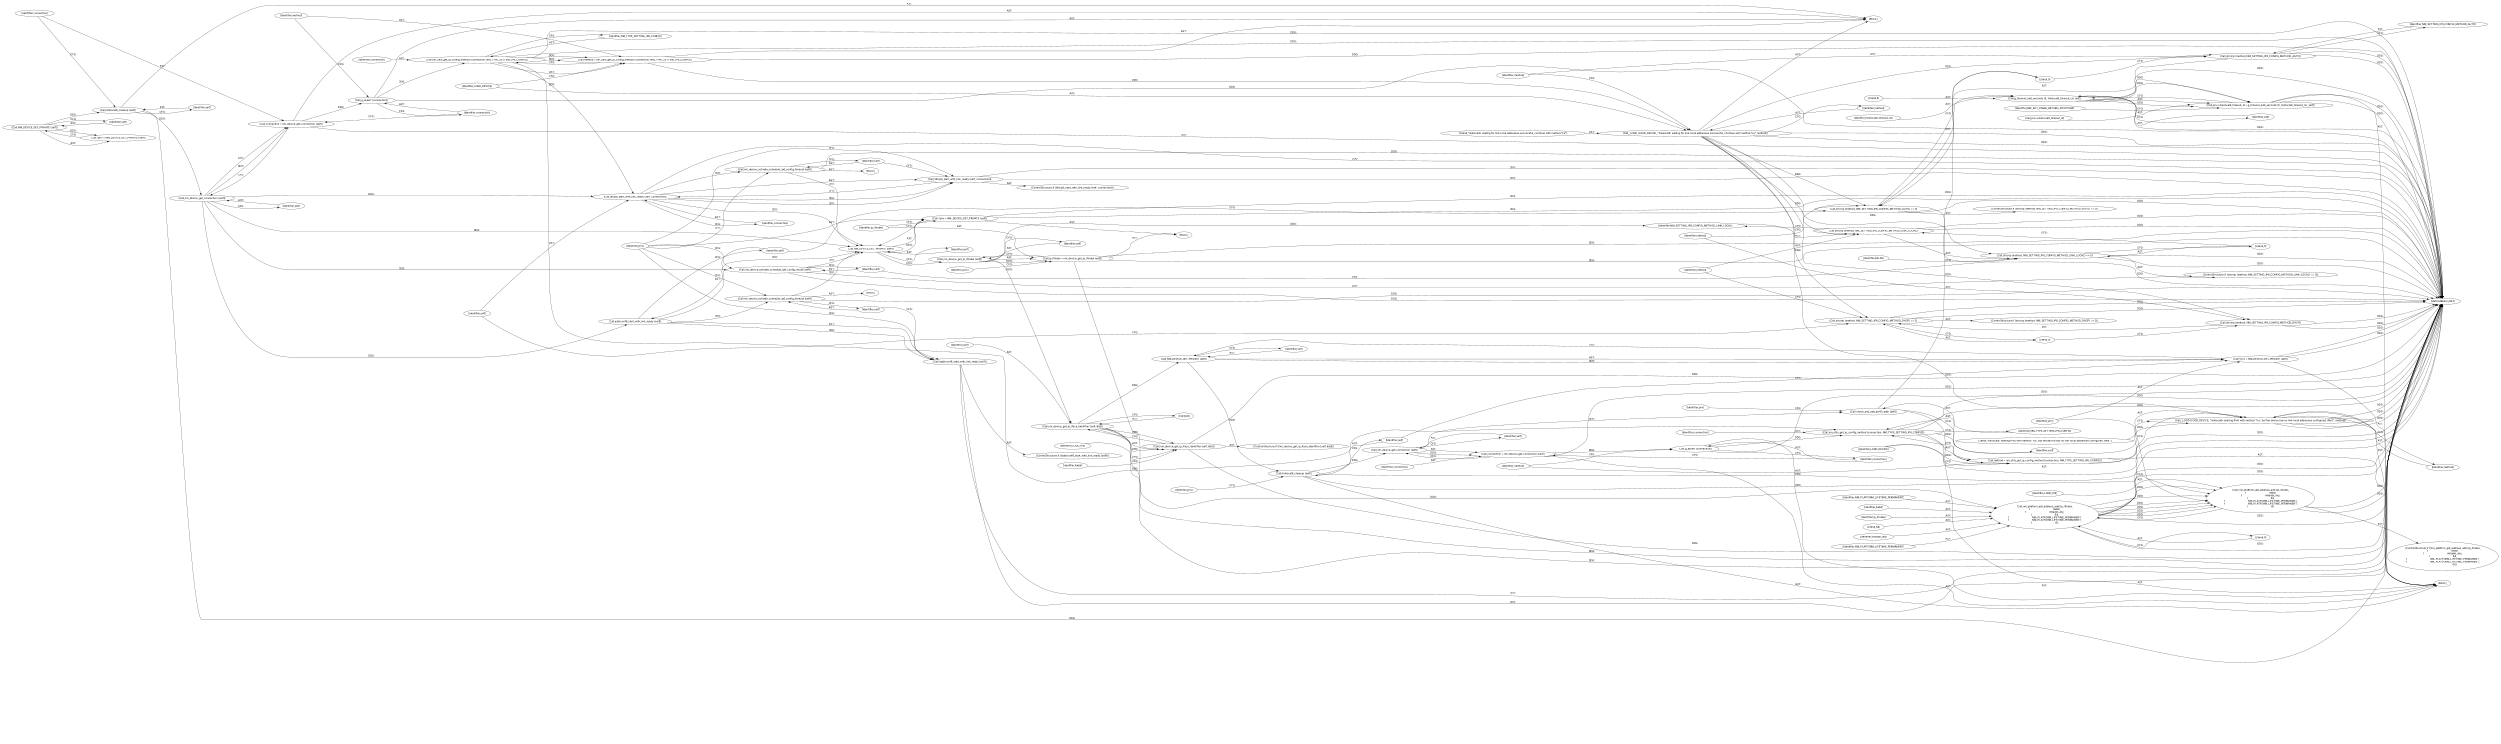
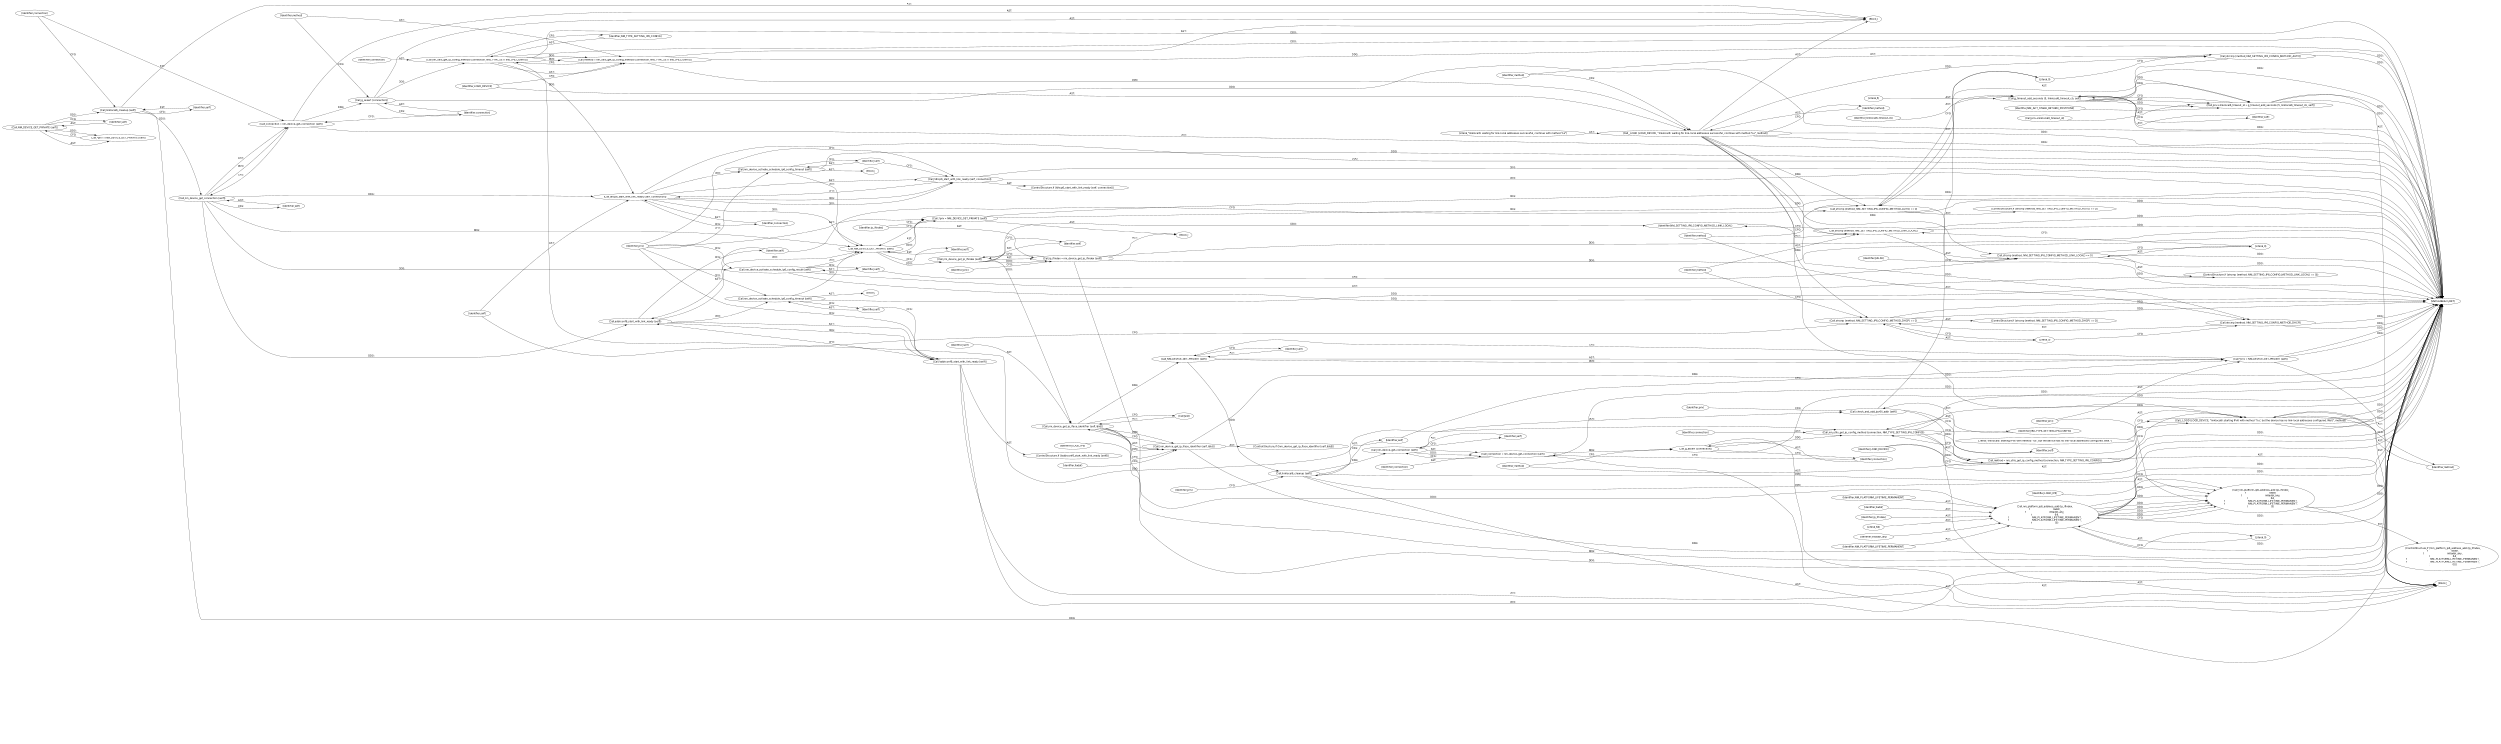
(2443, 24) -> none
none -> (800, 340)
